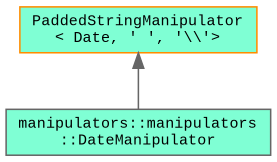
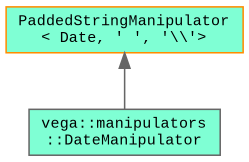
(138, 132) -> (125, 132)
